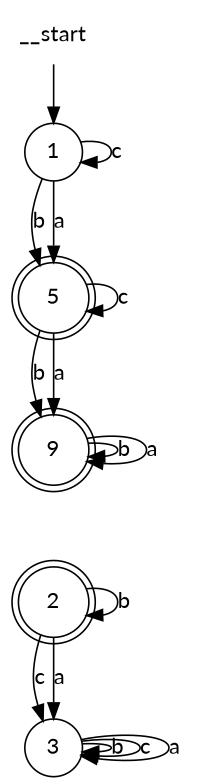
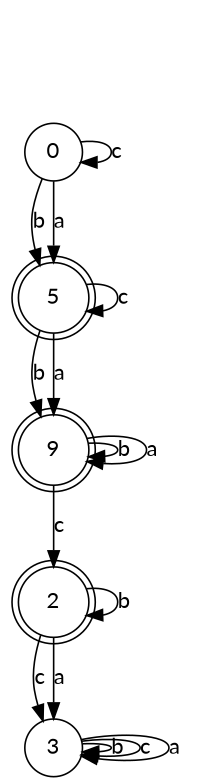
(54, 35) -> none
(54, 152) -> (54, 152)
none -> (54, 518)
